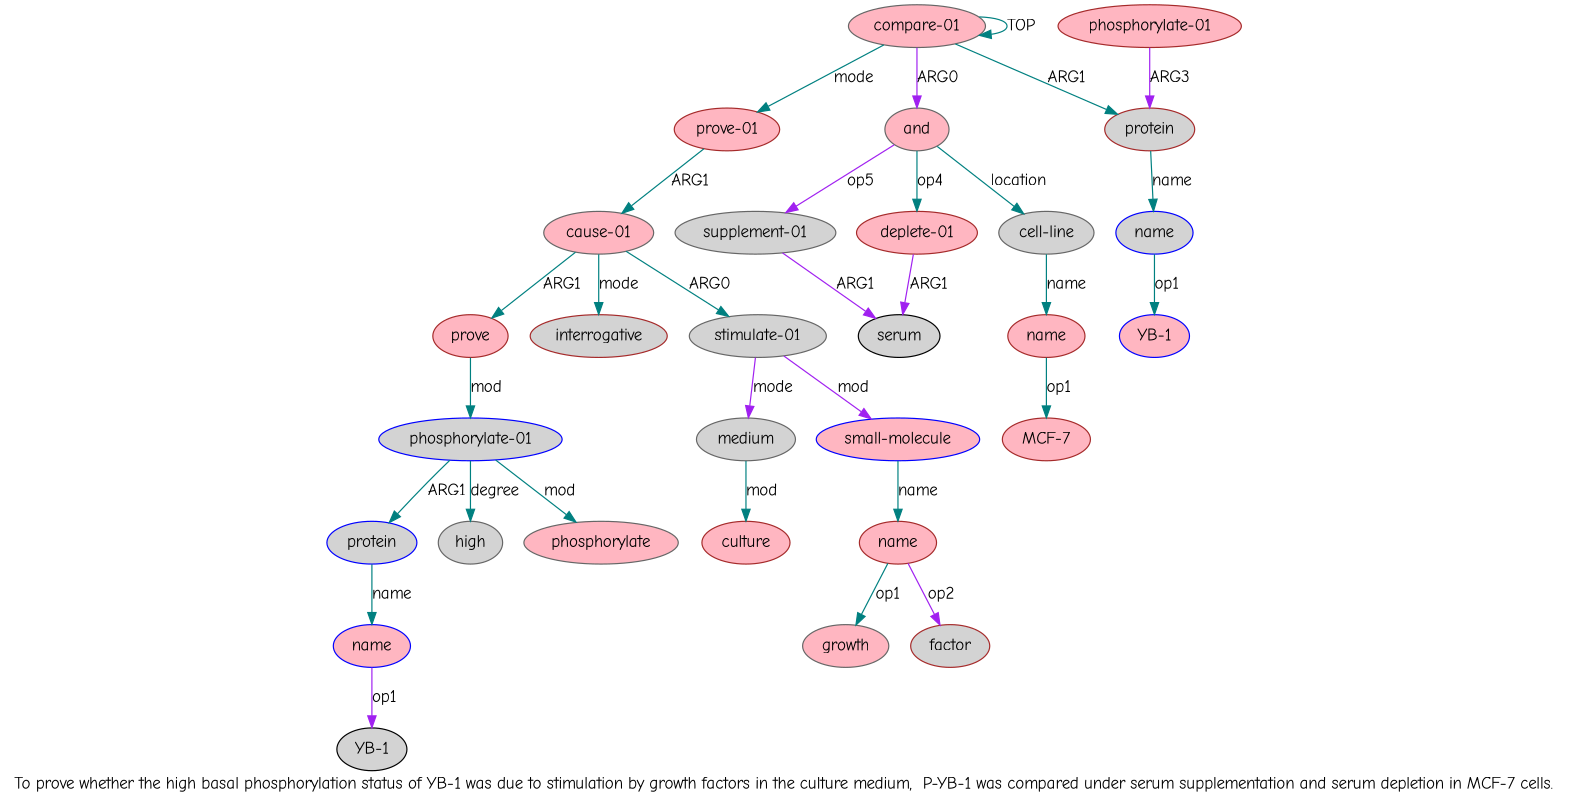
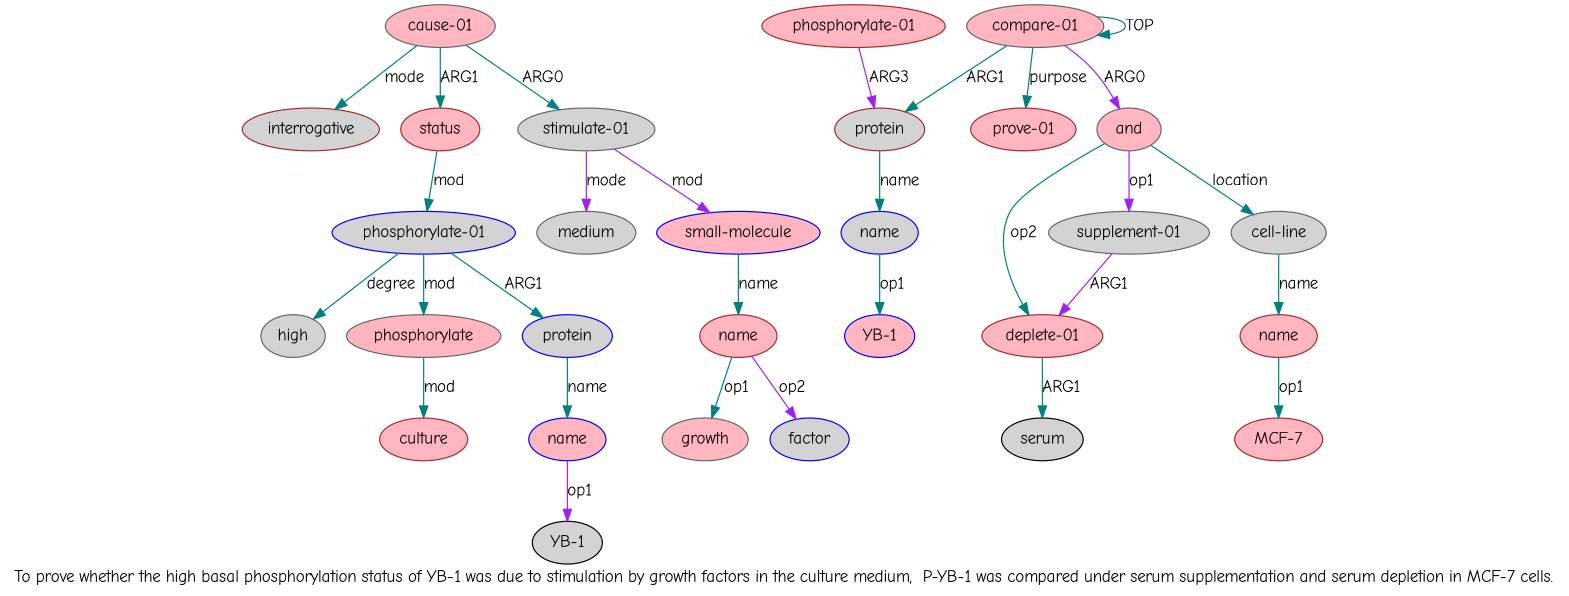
(854, 78) -> (1058, 78)
(668, 177) -> none
(861, 181) -> (1142, 181)
(930, 181) -> (1024, 233)
(909, 278) -> (1042, 382)
(824, 282) -> (1090, 280)
(470, 336) -> (440, 129)
(746, 485) -> (424, 382)
(950, 646) -> (810, 439)
